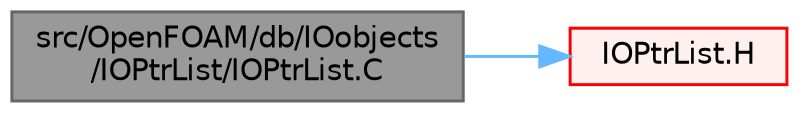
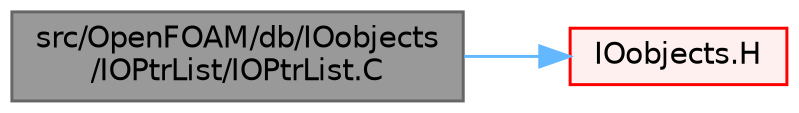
(679, 56) -> (679, 56)
